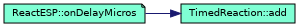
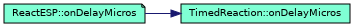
(238, 14) -> (266, 14)
